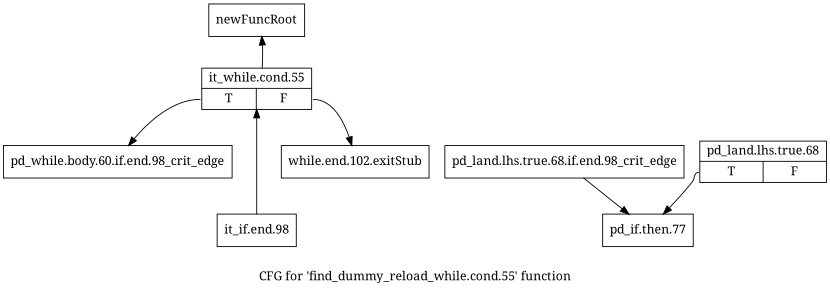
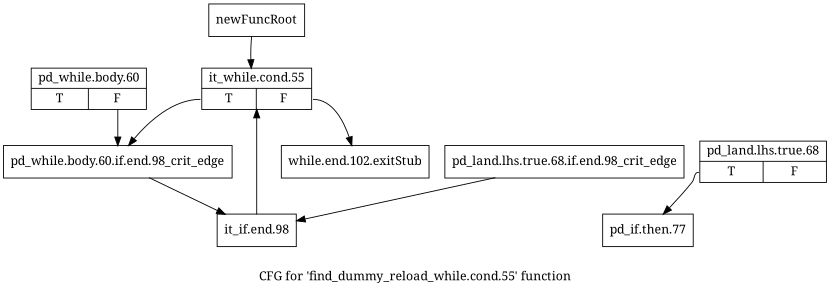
(263, 57) -> (251, 48)
none -> (89, 89)
(603, 193) -> (400, 198)
none -> (183, 194)
